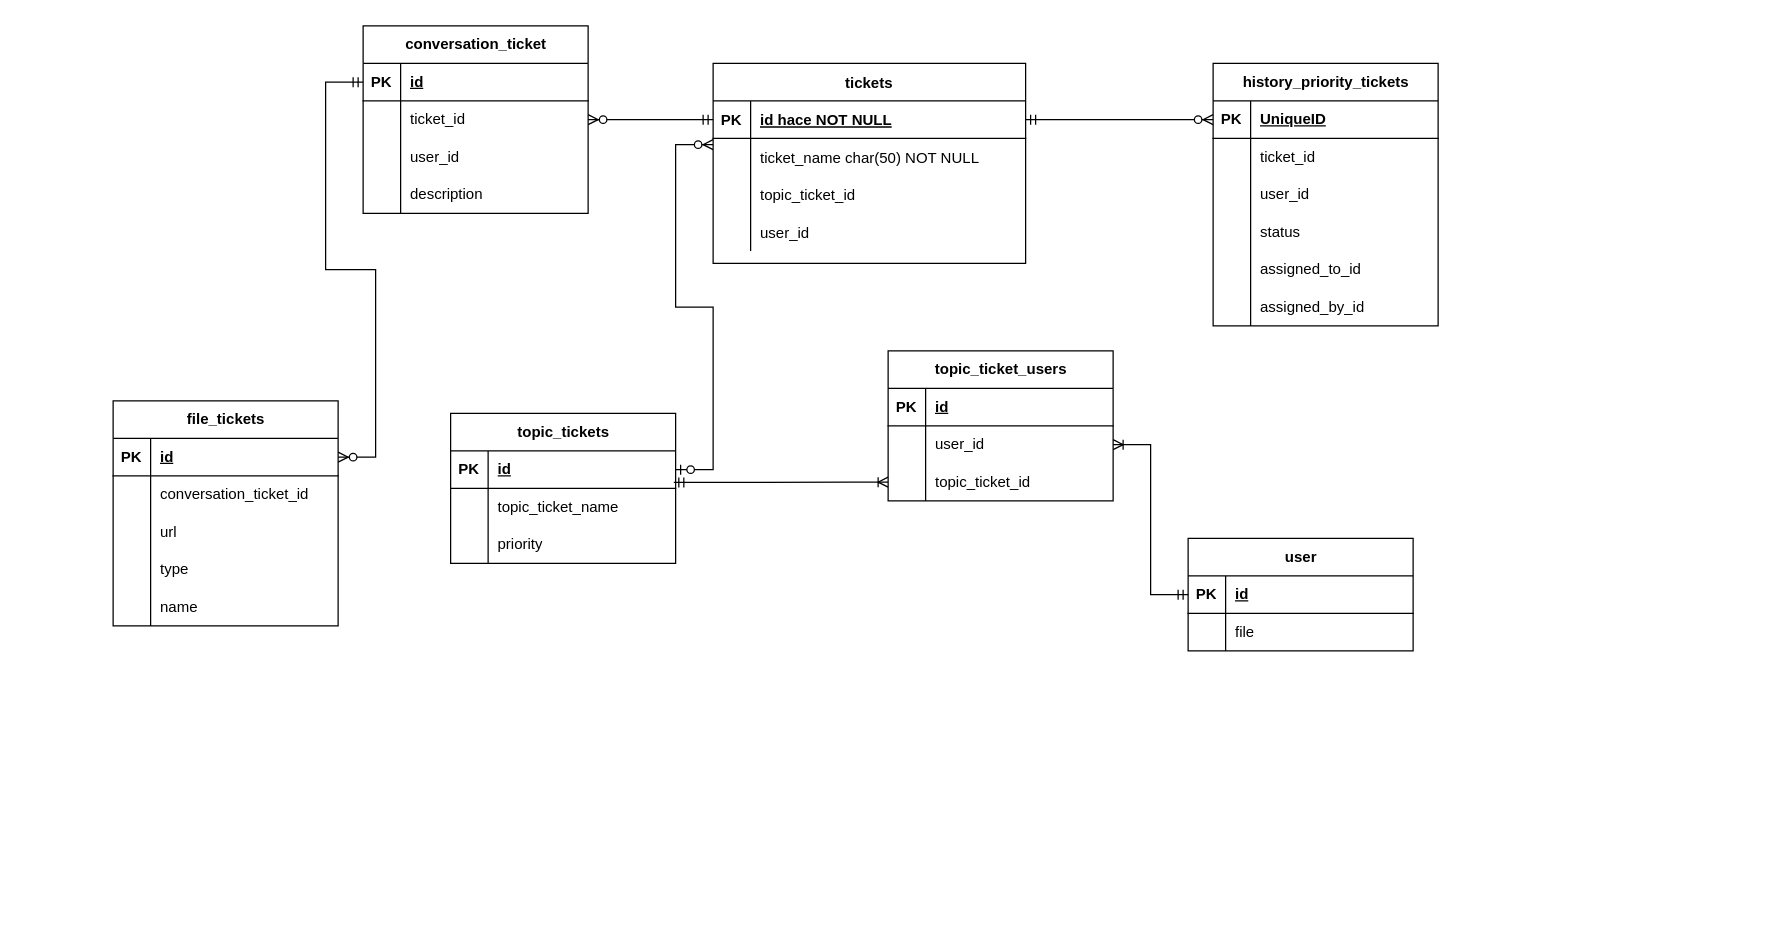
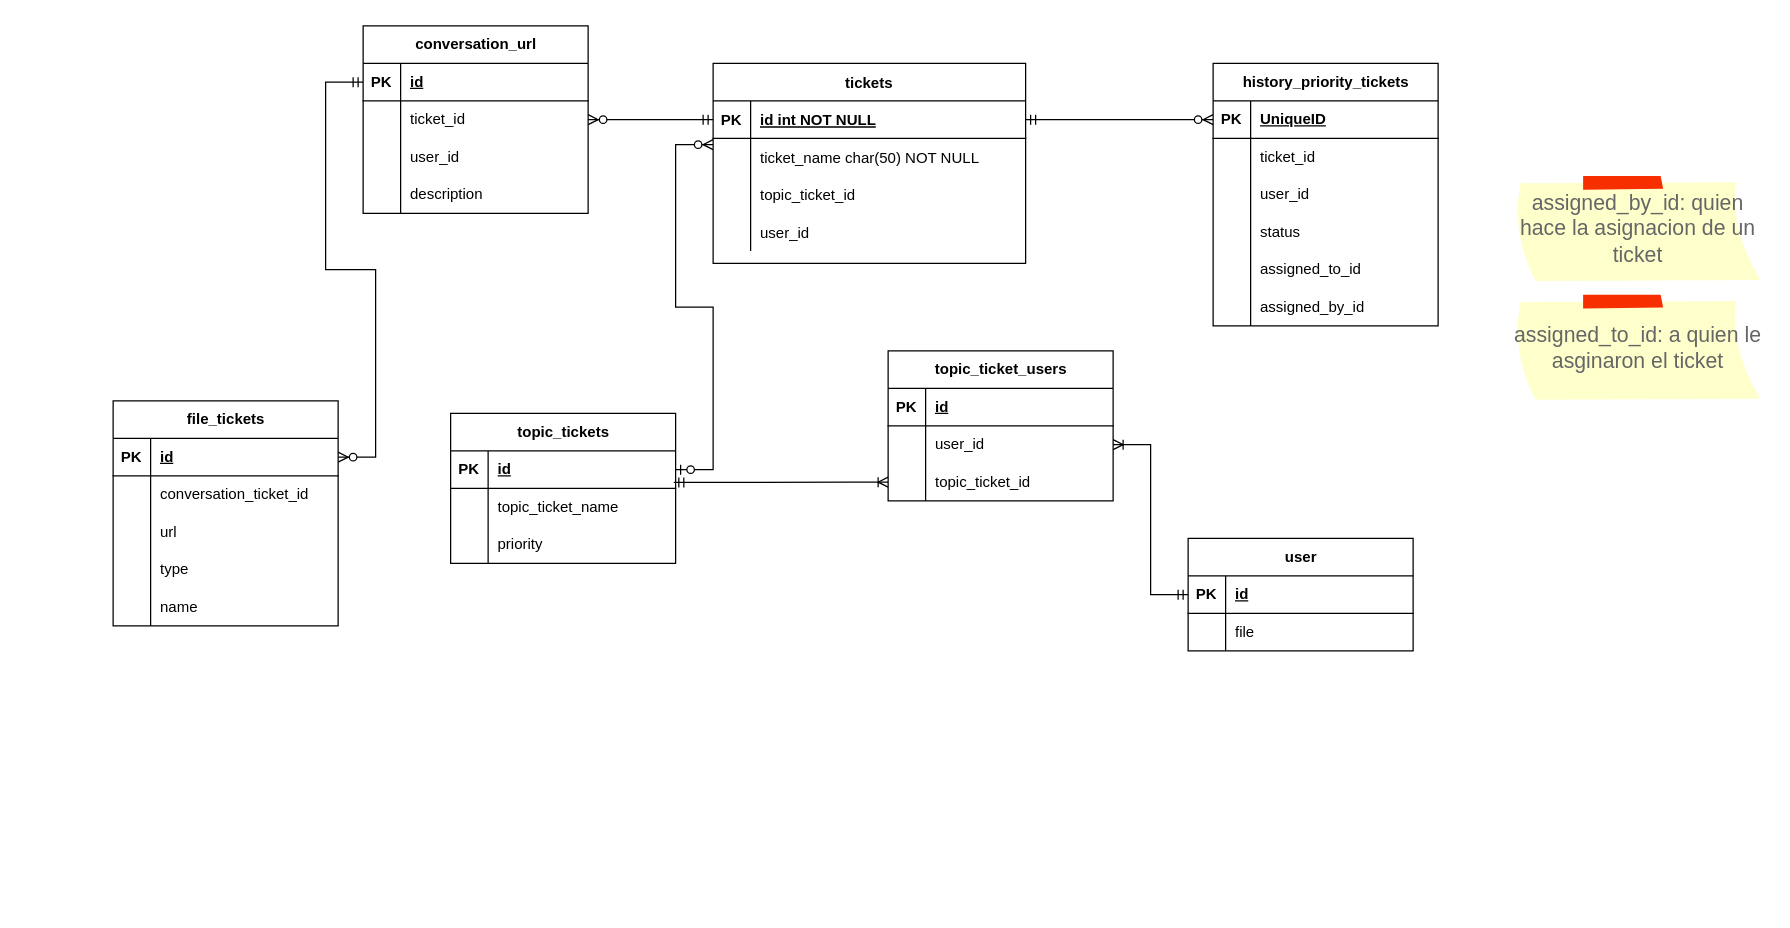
(476, 44) -> (476, 44)
(819, 120) -> (813, 120)
none -> (1638, 229)
none -> (1638, 348)
